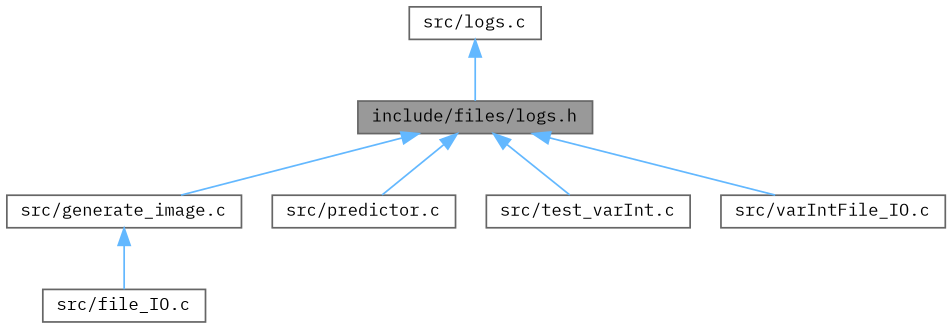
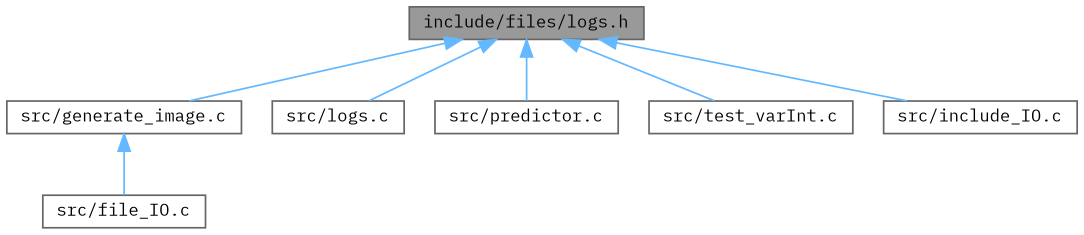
(475, 79) -> (425, 74)
(833, 211) -> (980, 117)
